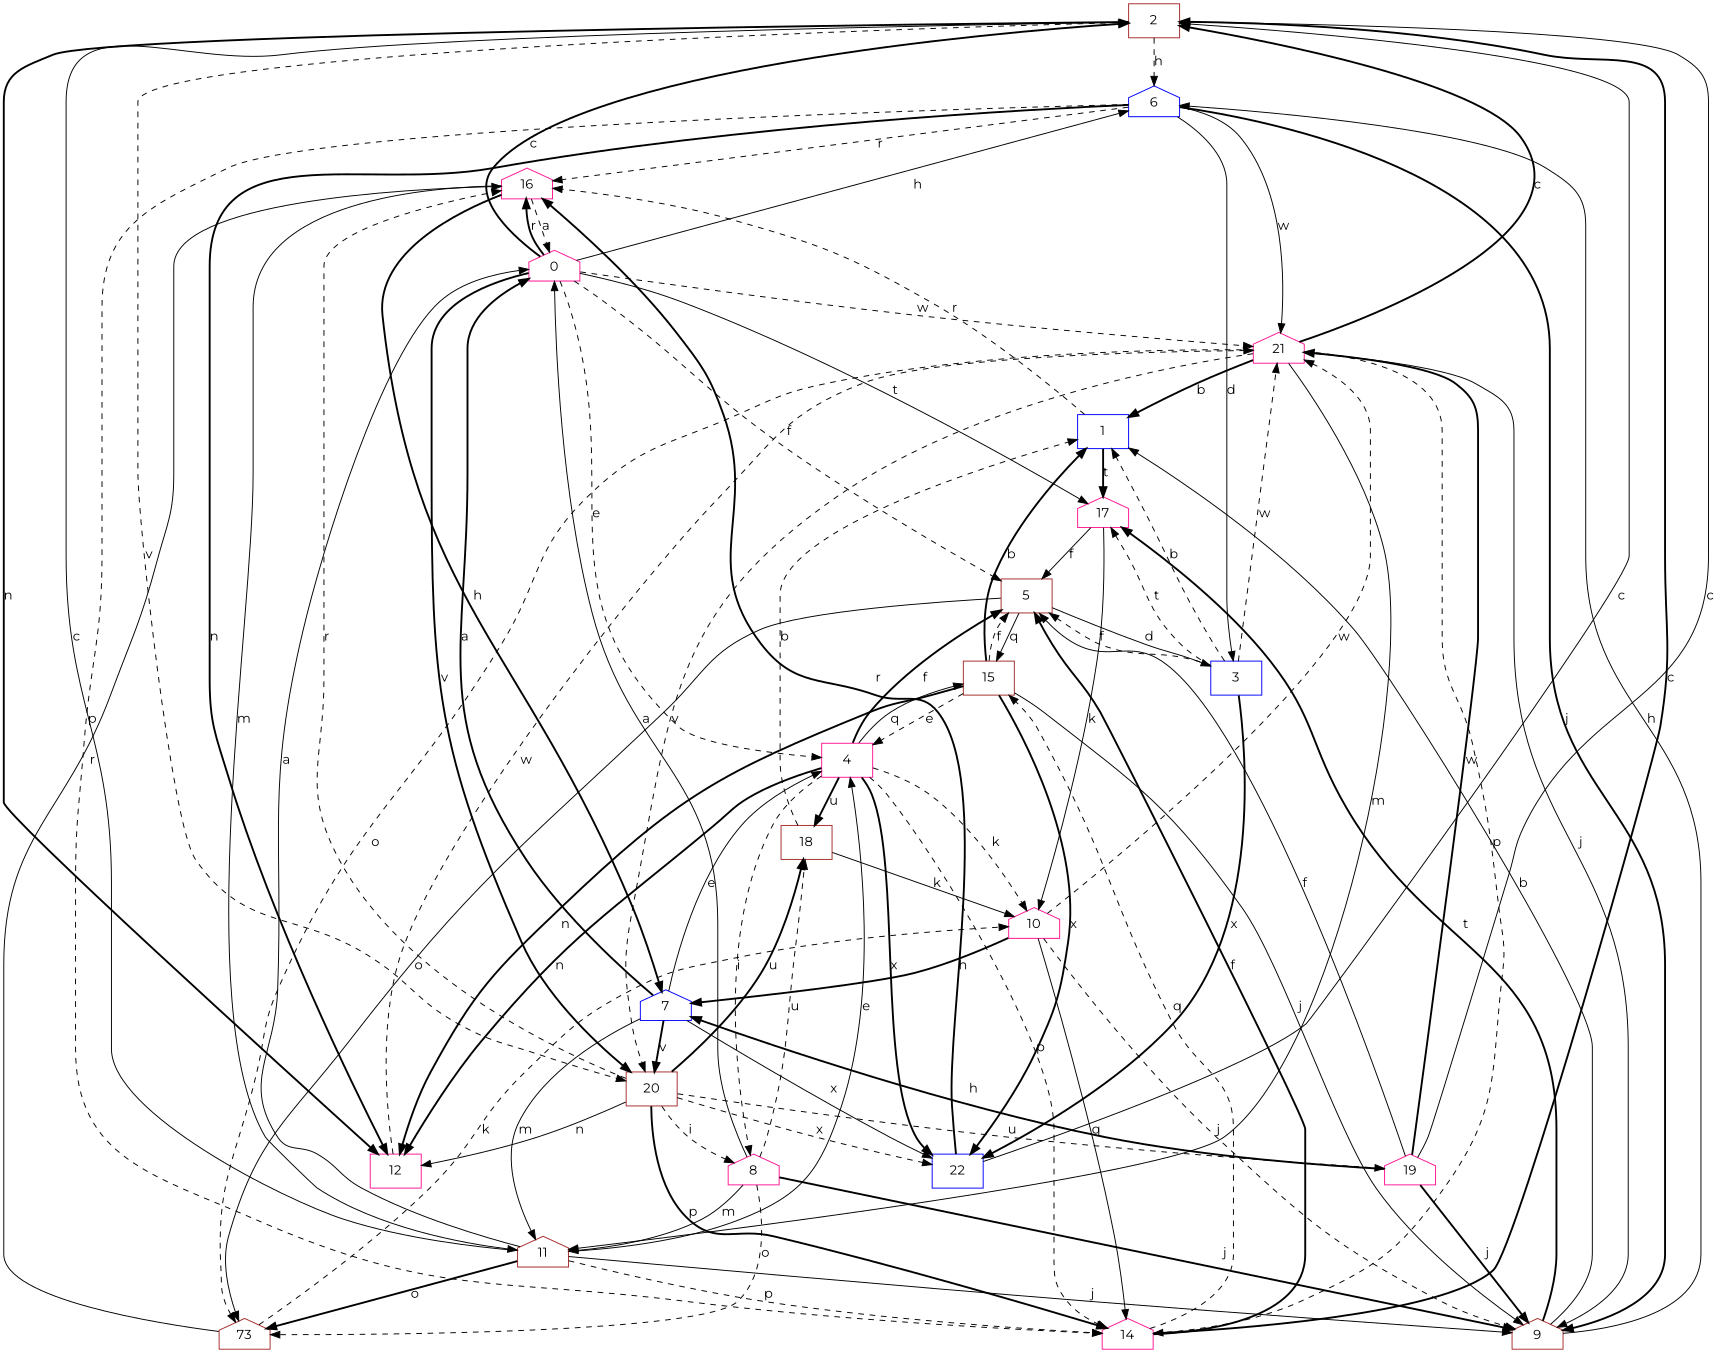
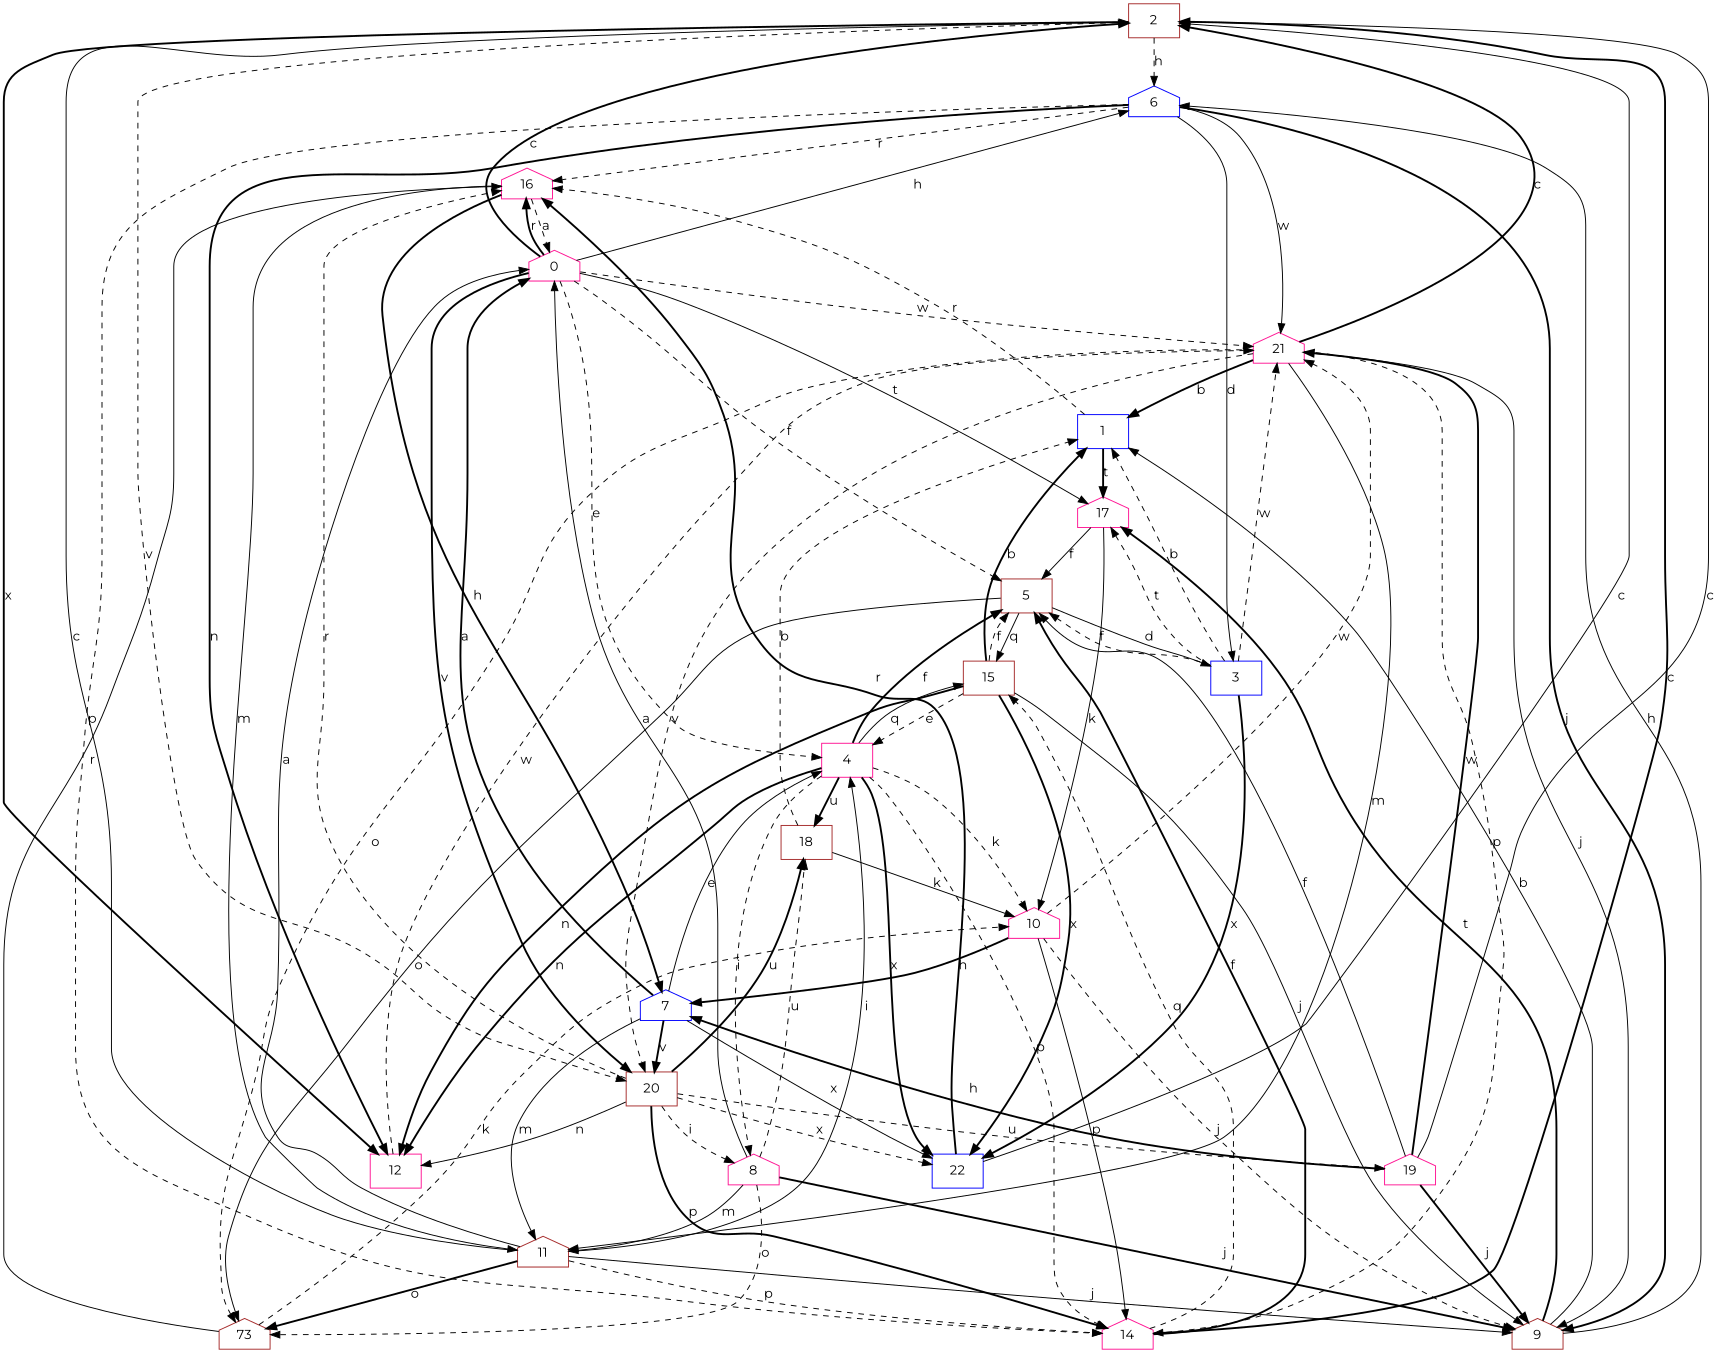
(8, 596) -> (8, 596)
(867, 1007) -> (867, 1007)
(1096, 1130) -> (1096, 1130)
